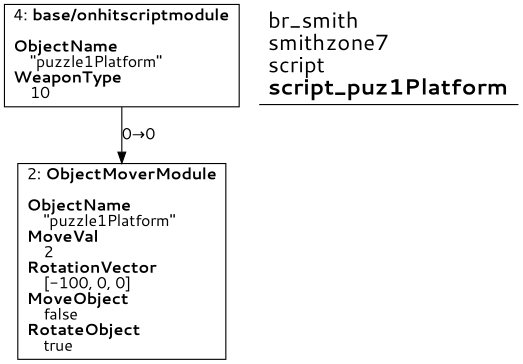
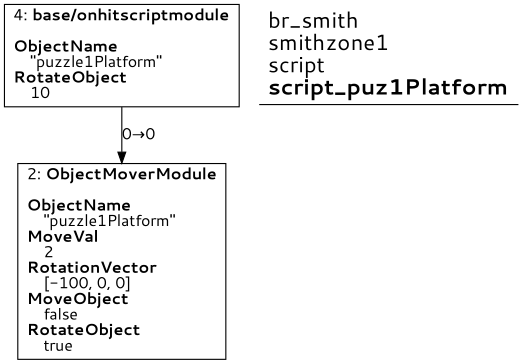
(329, 43) -> (329, 43)
(68, 78) -> (71, 78)
